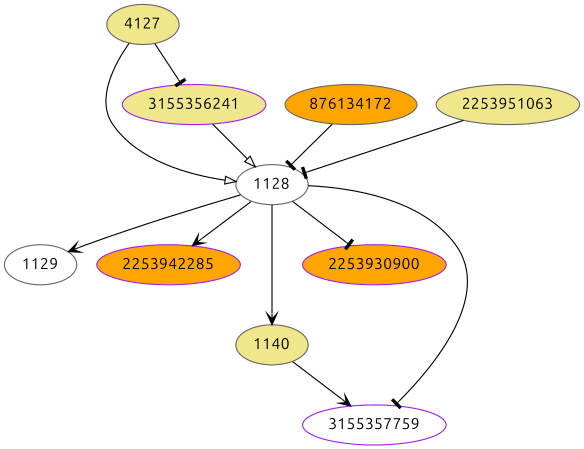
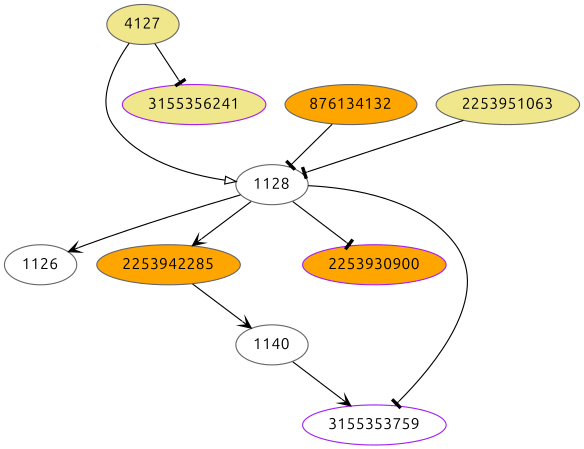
(351, 105) -> (351, 105)
(230, 141) -> none
(272, 259) -> (217, 303)
(41, 265) -> (41, 265)
(169, 265) -> (169, 265)
(272, 345) -> (272, 345)
(374, 425) -> (374, 425)
